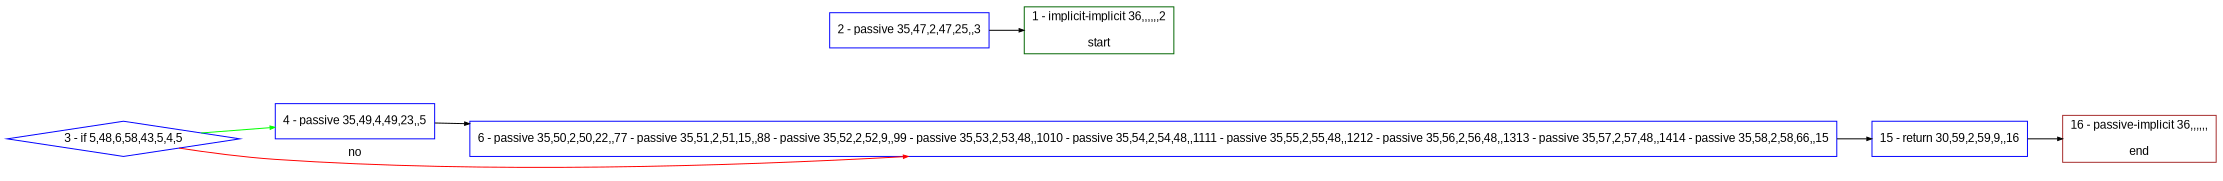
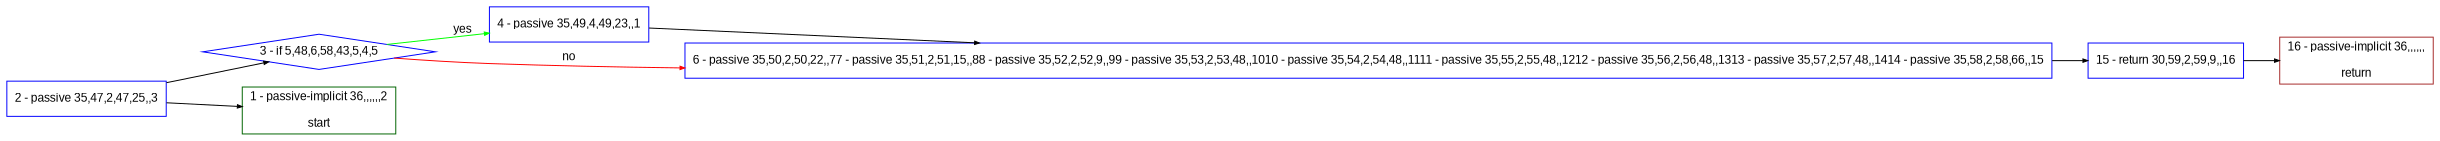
(1099, 30) -> (319, 110)
none -> (215, 73)
(355, 121) -> (569, 24)
(2139, 139) -> (2356, 61)
